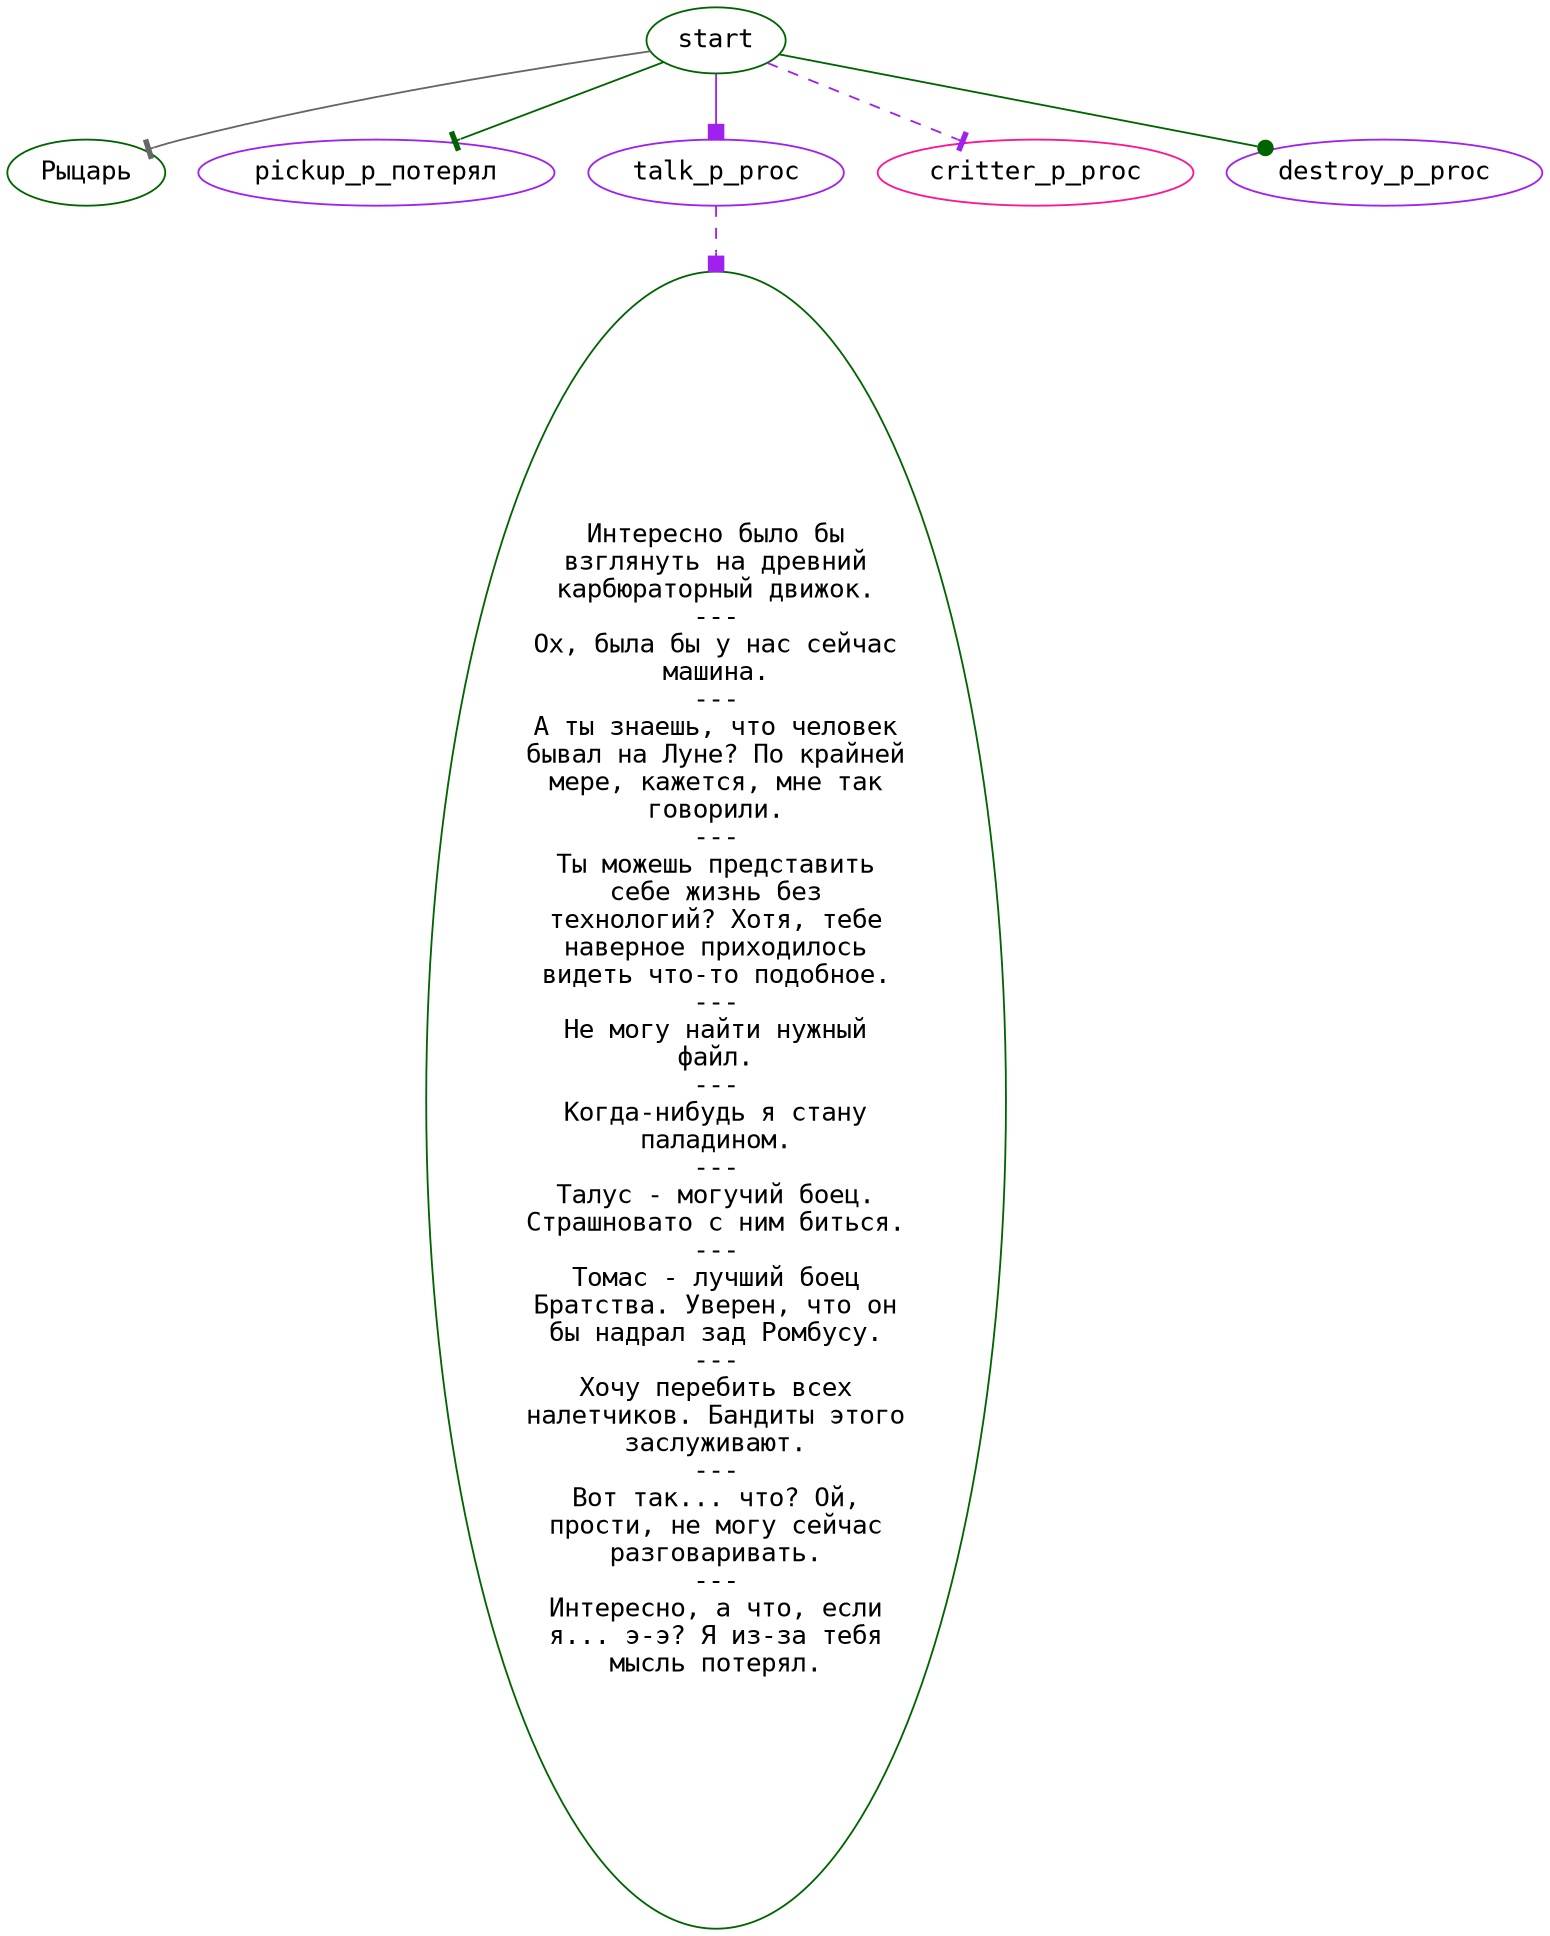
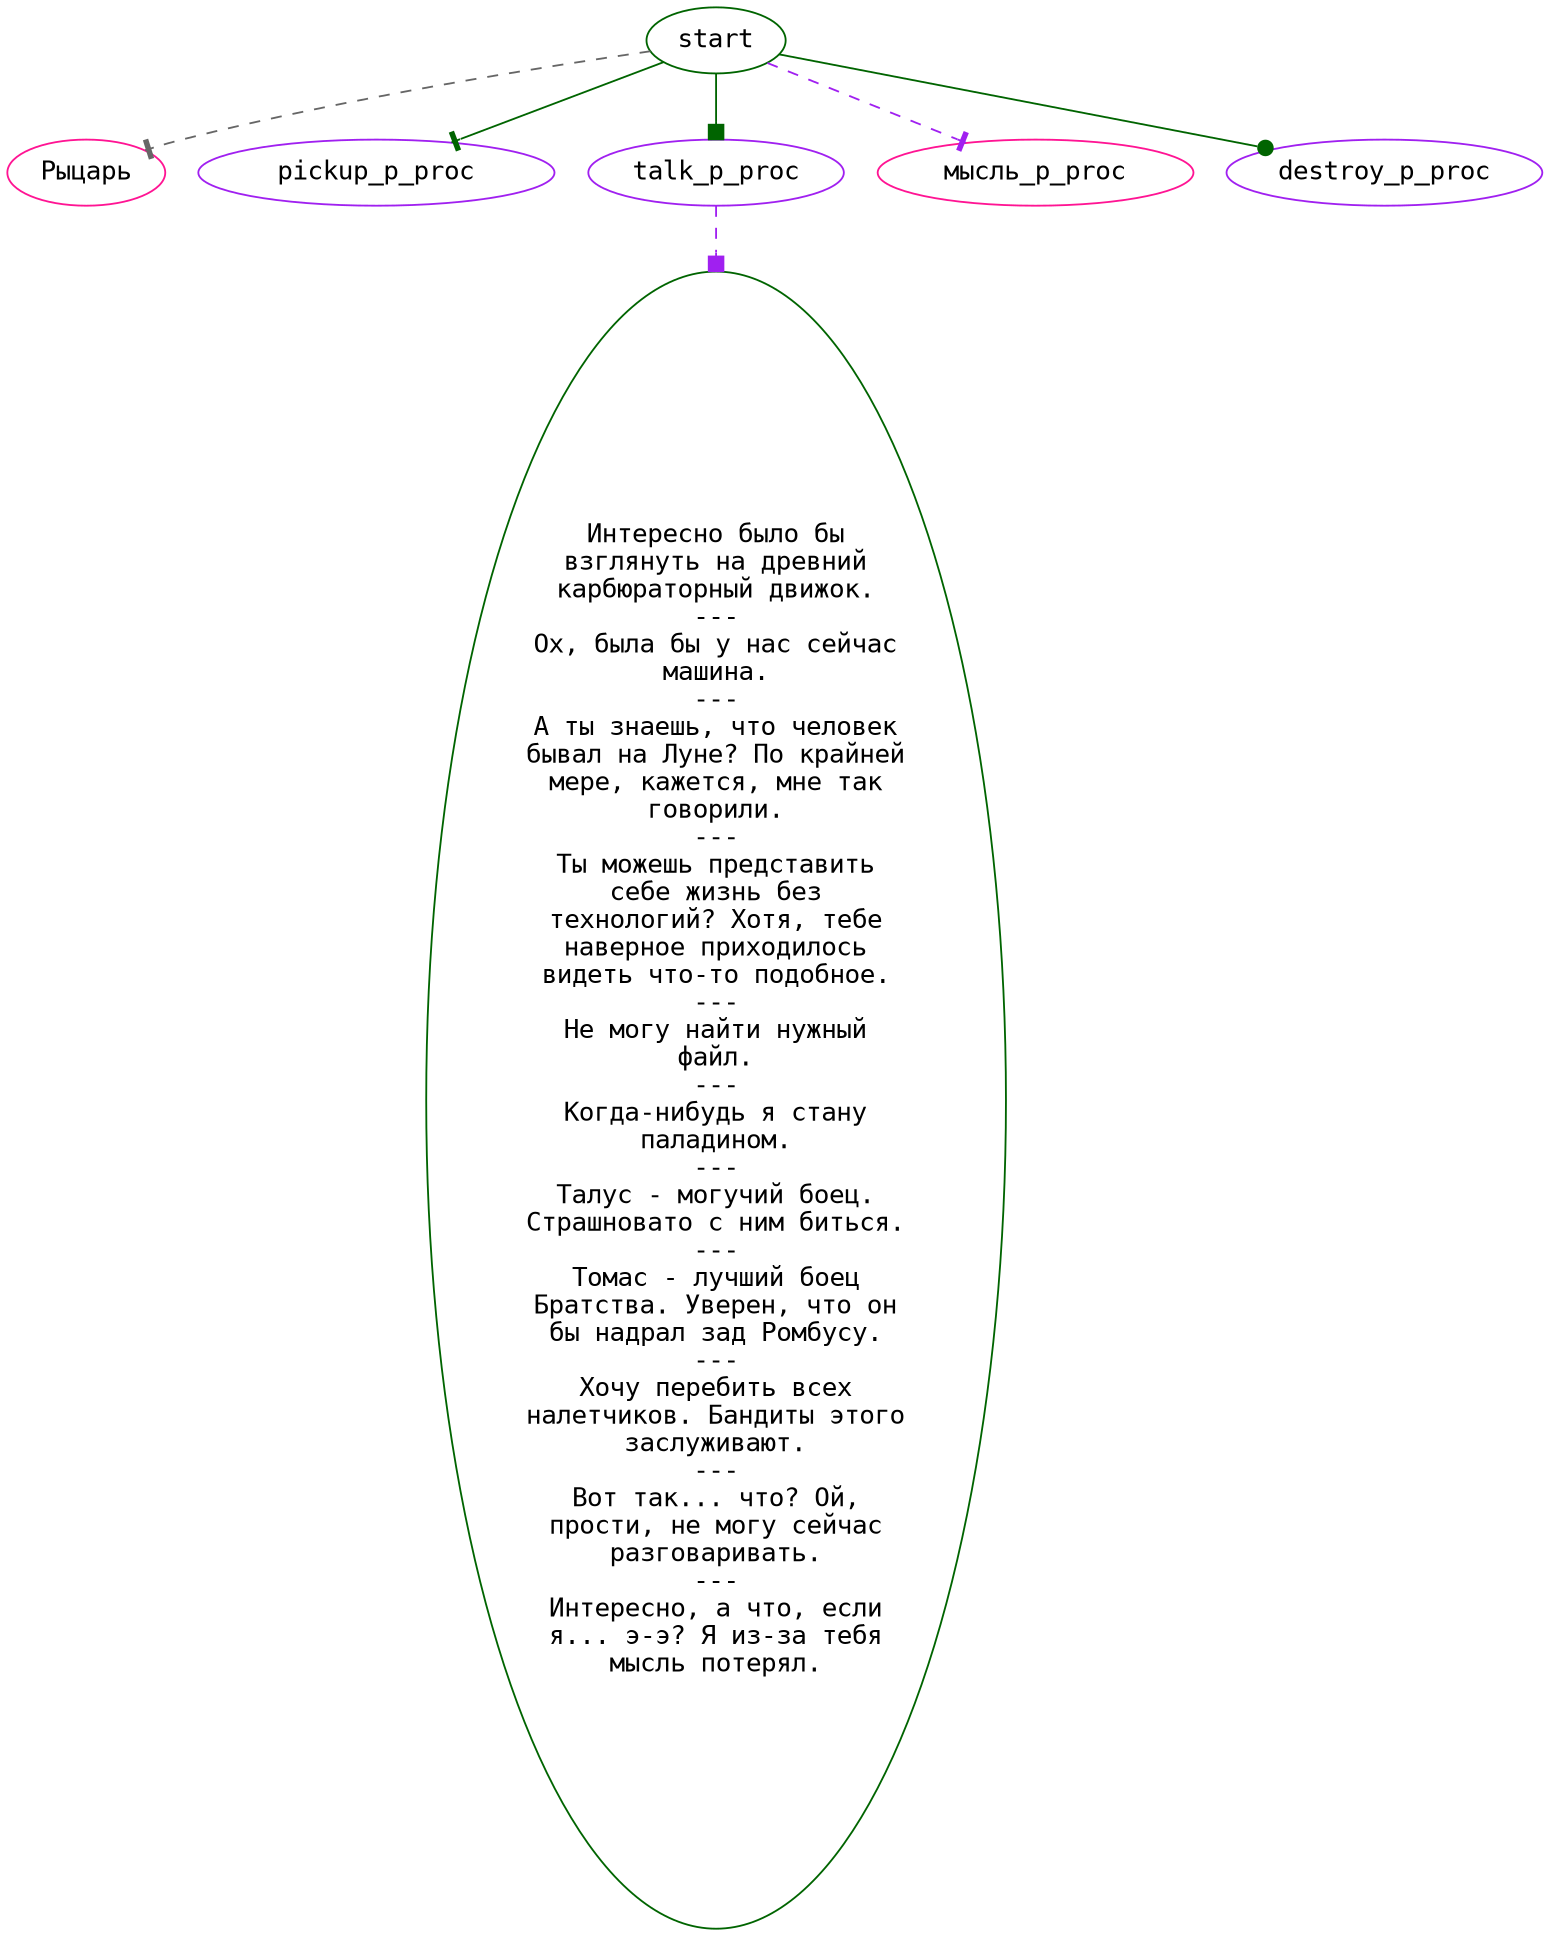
(401, 92) -> (401, 92)
(716, 98) -> (716, 98)
(86, 173) -> (86, 173)
(376, 173) -> (376, 173)
(1036, 173) -> (1036, 173)
